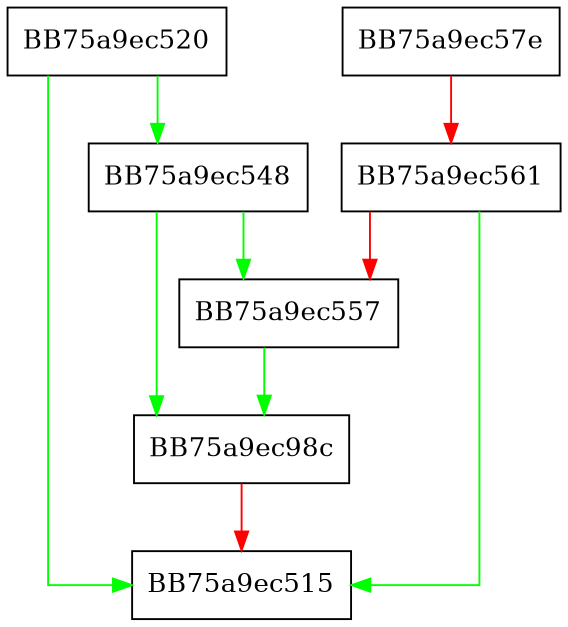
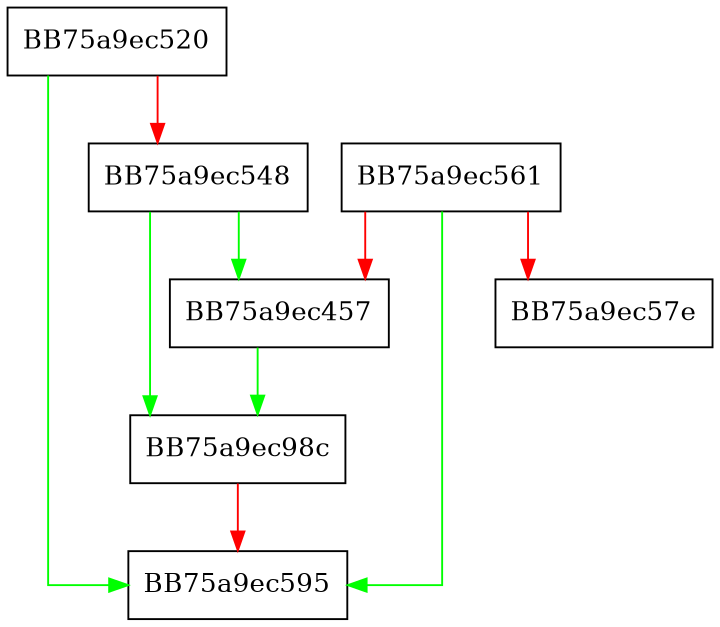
(158, 100) -> (158, 100)
(451, 100) -> (528, 236)
(289, 313) -> (279, 313)
(242, 585) -> (238, 585)
